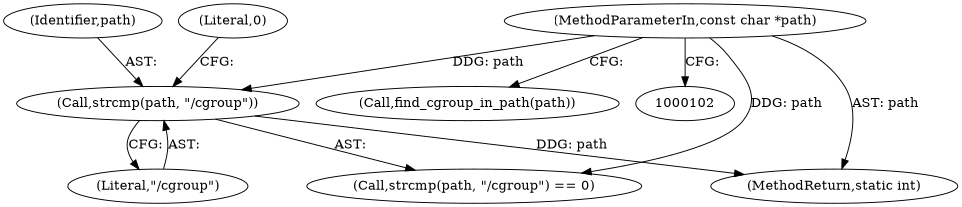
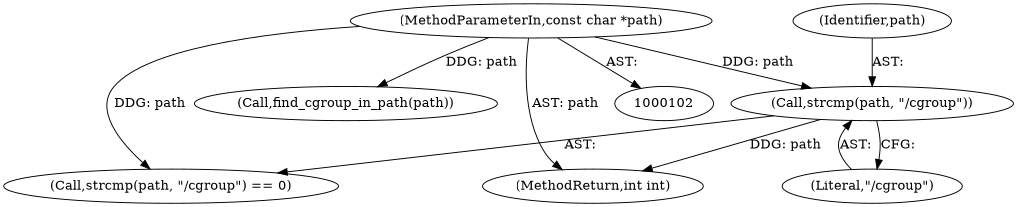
(233, 21) -> none
(609, 62) -> (482, 62)
(705, 62) -> (624, 62)
(834, 186) -> (593, 186)
